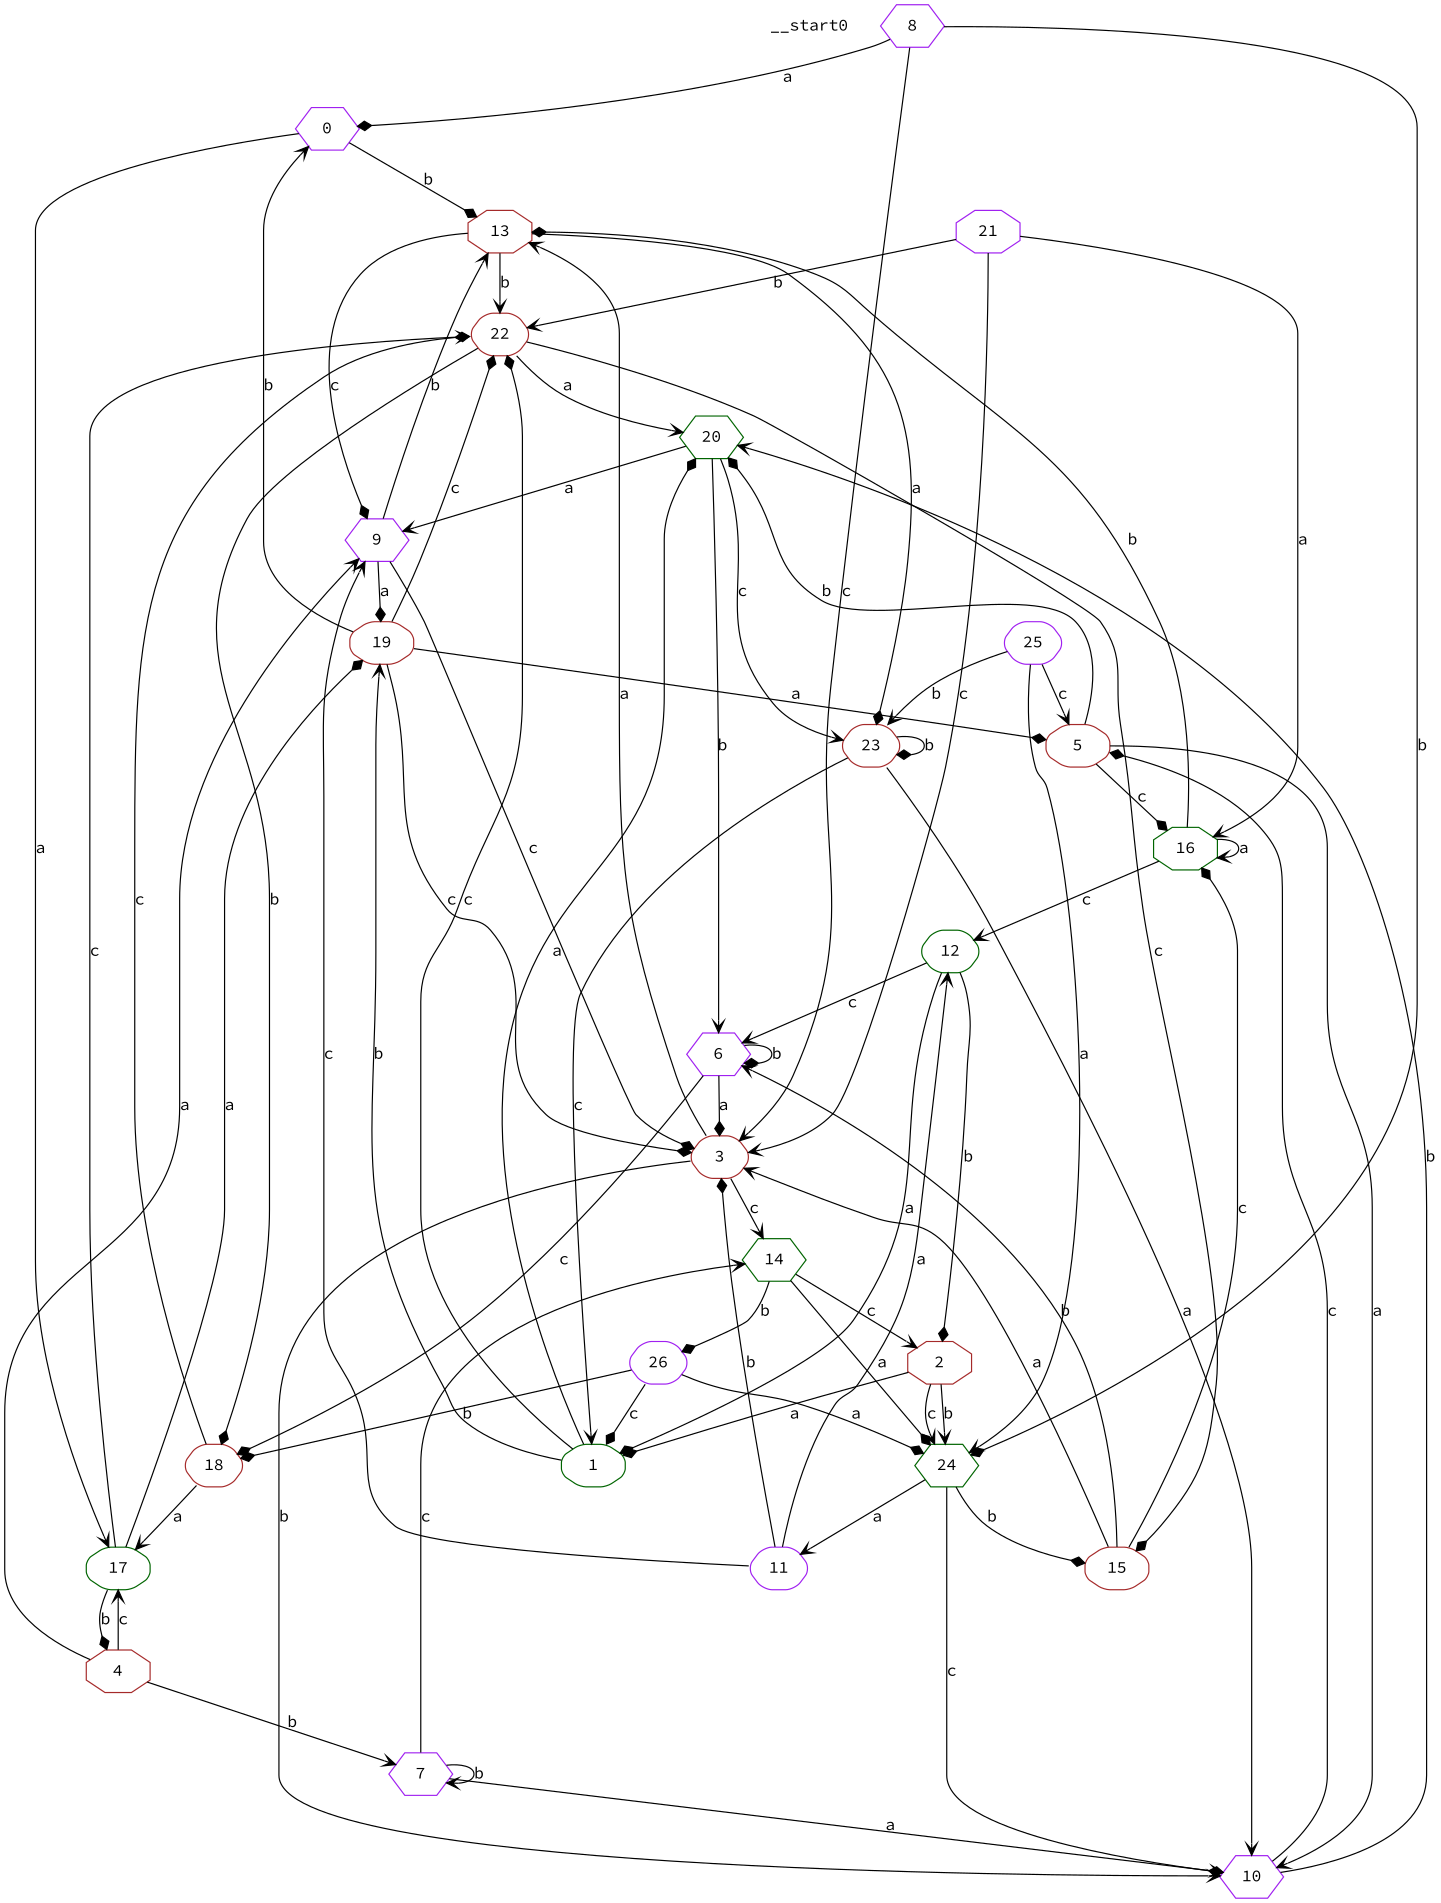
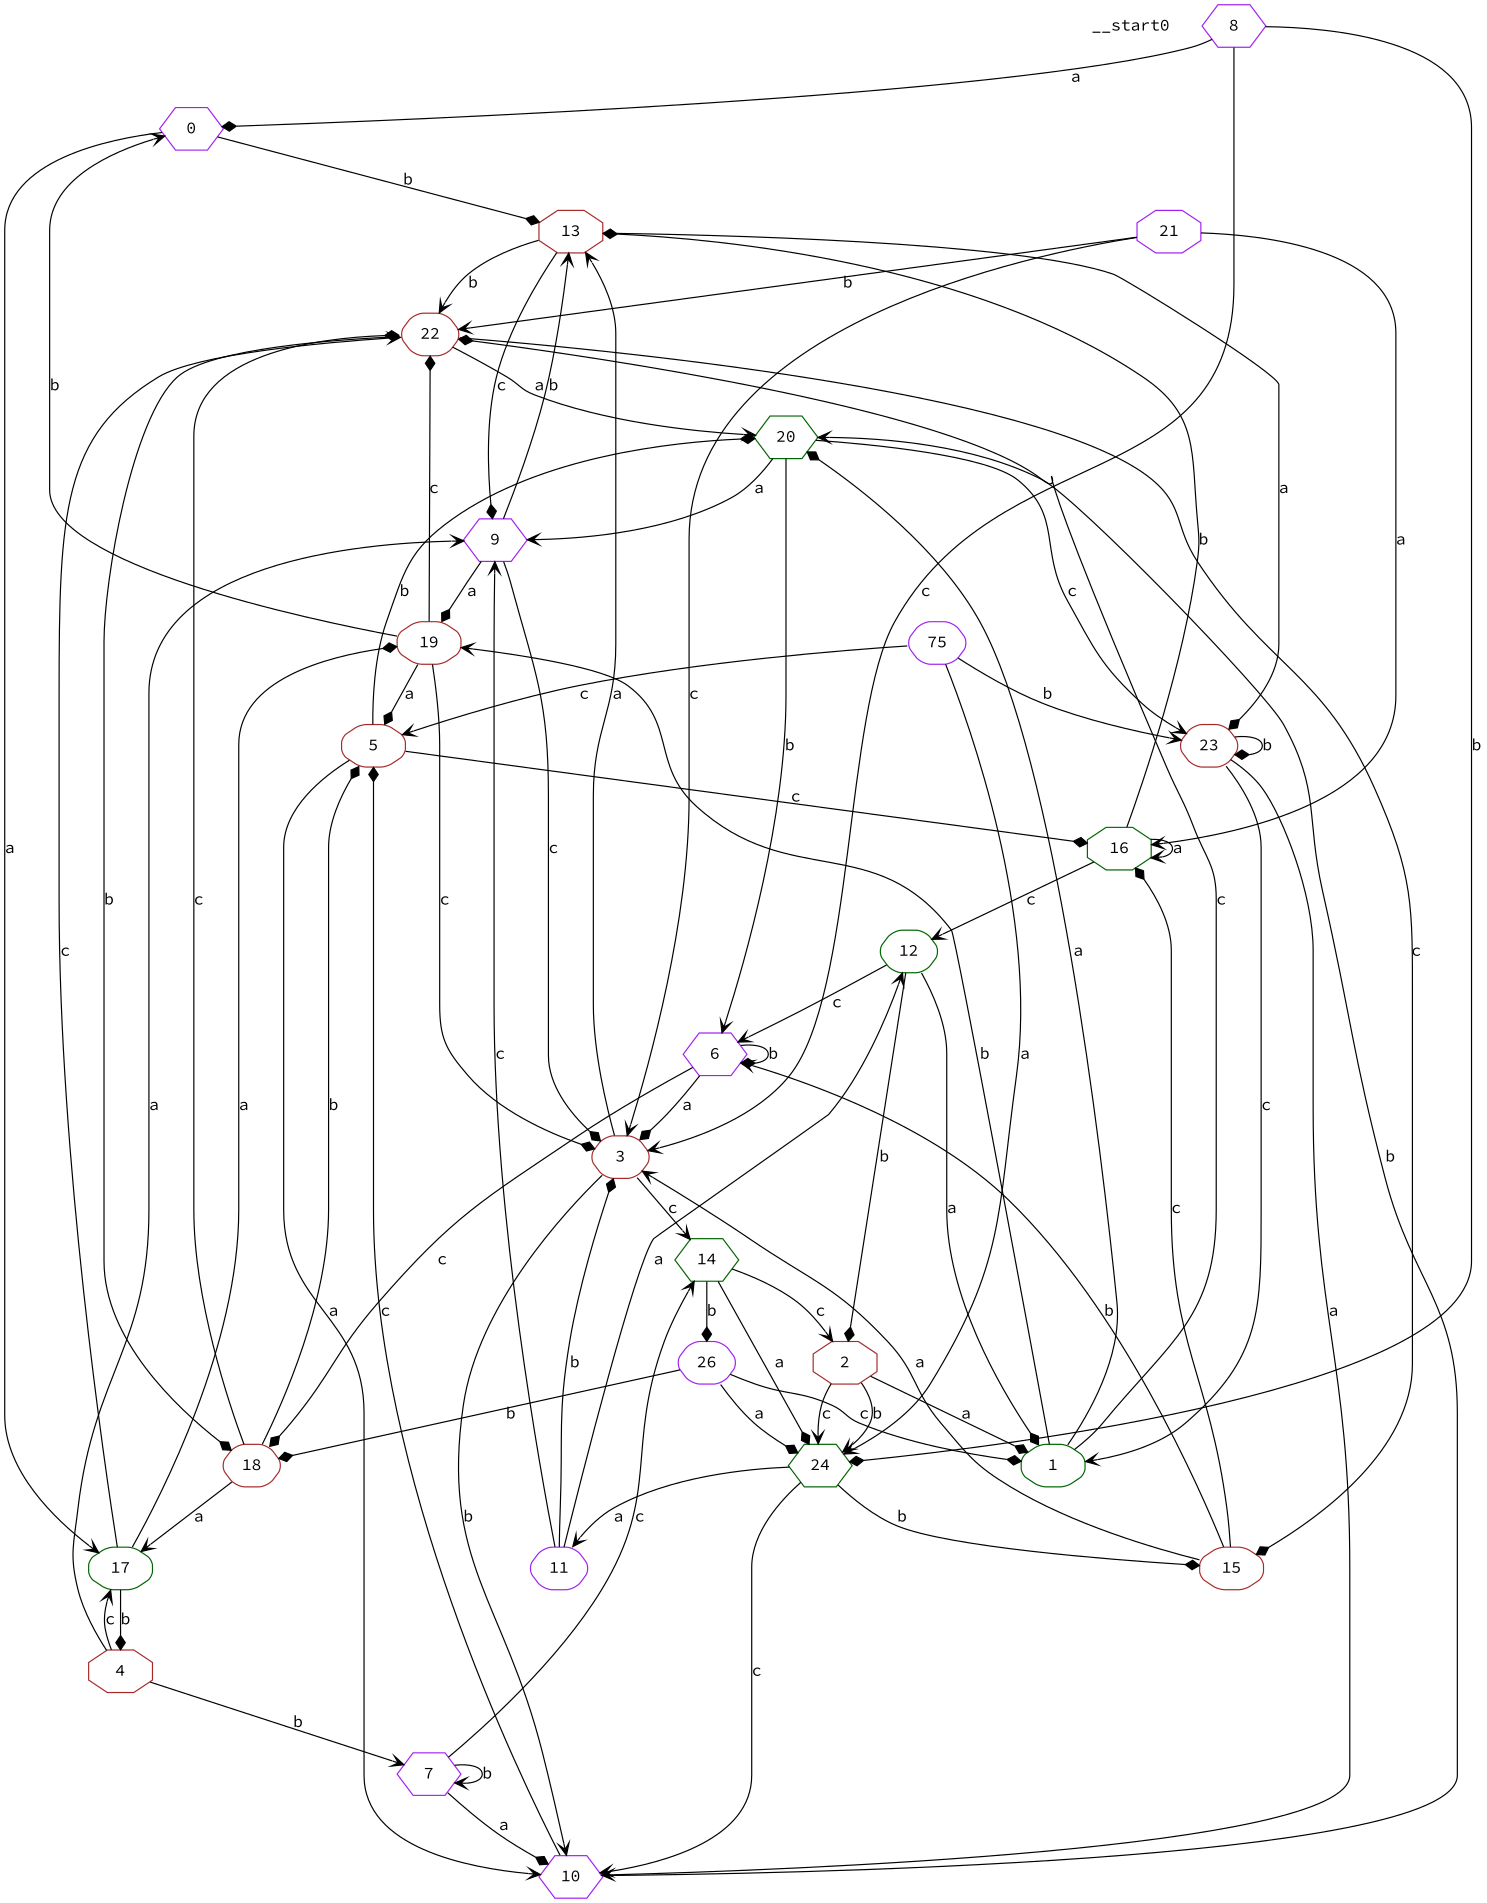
(1033, 643) -> (937, 643)
none -> (329, 1115)
